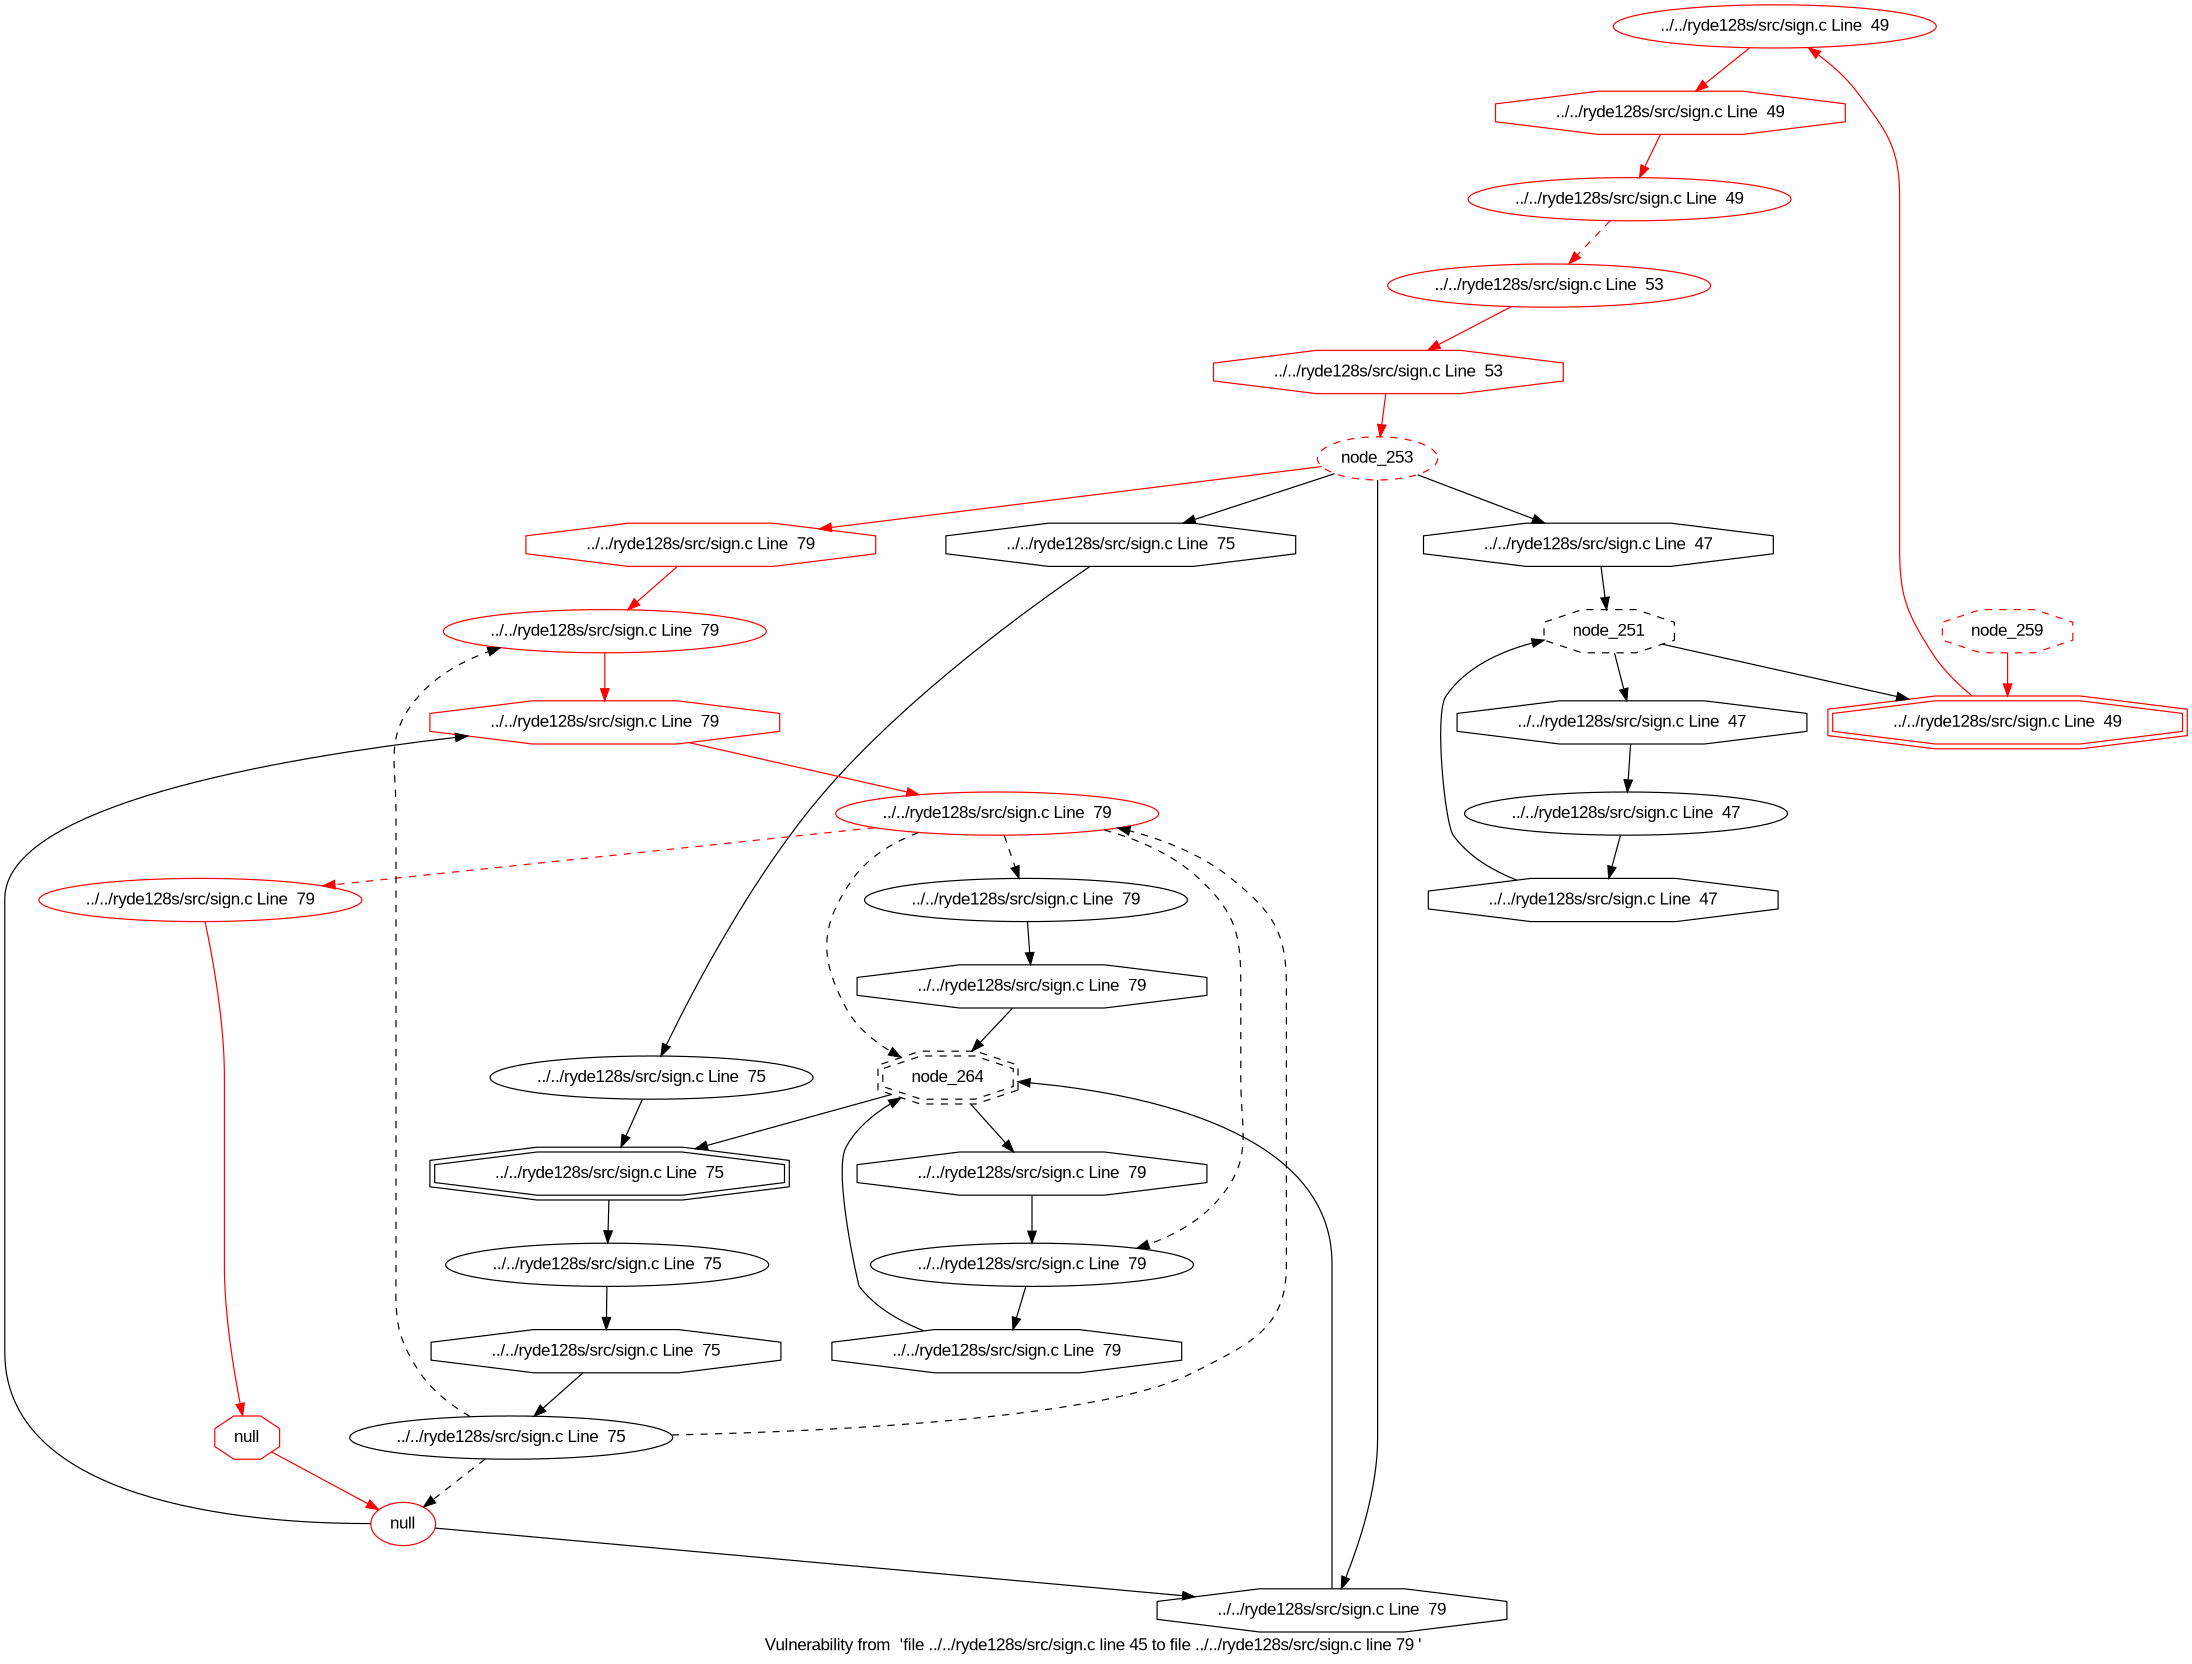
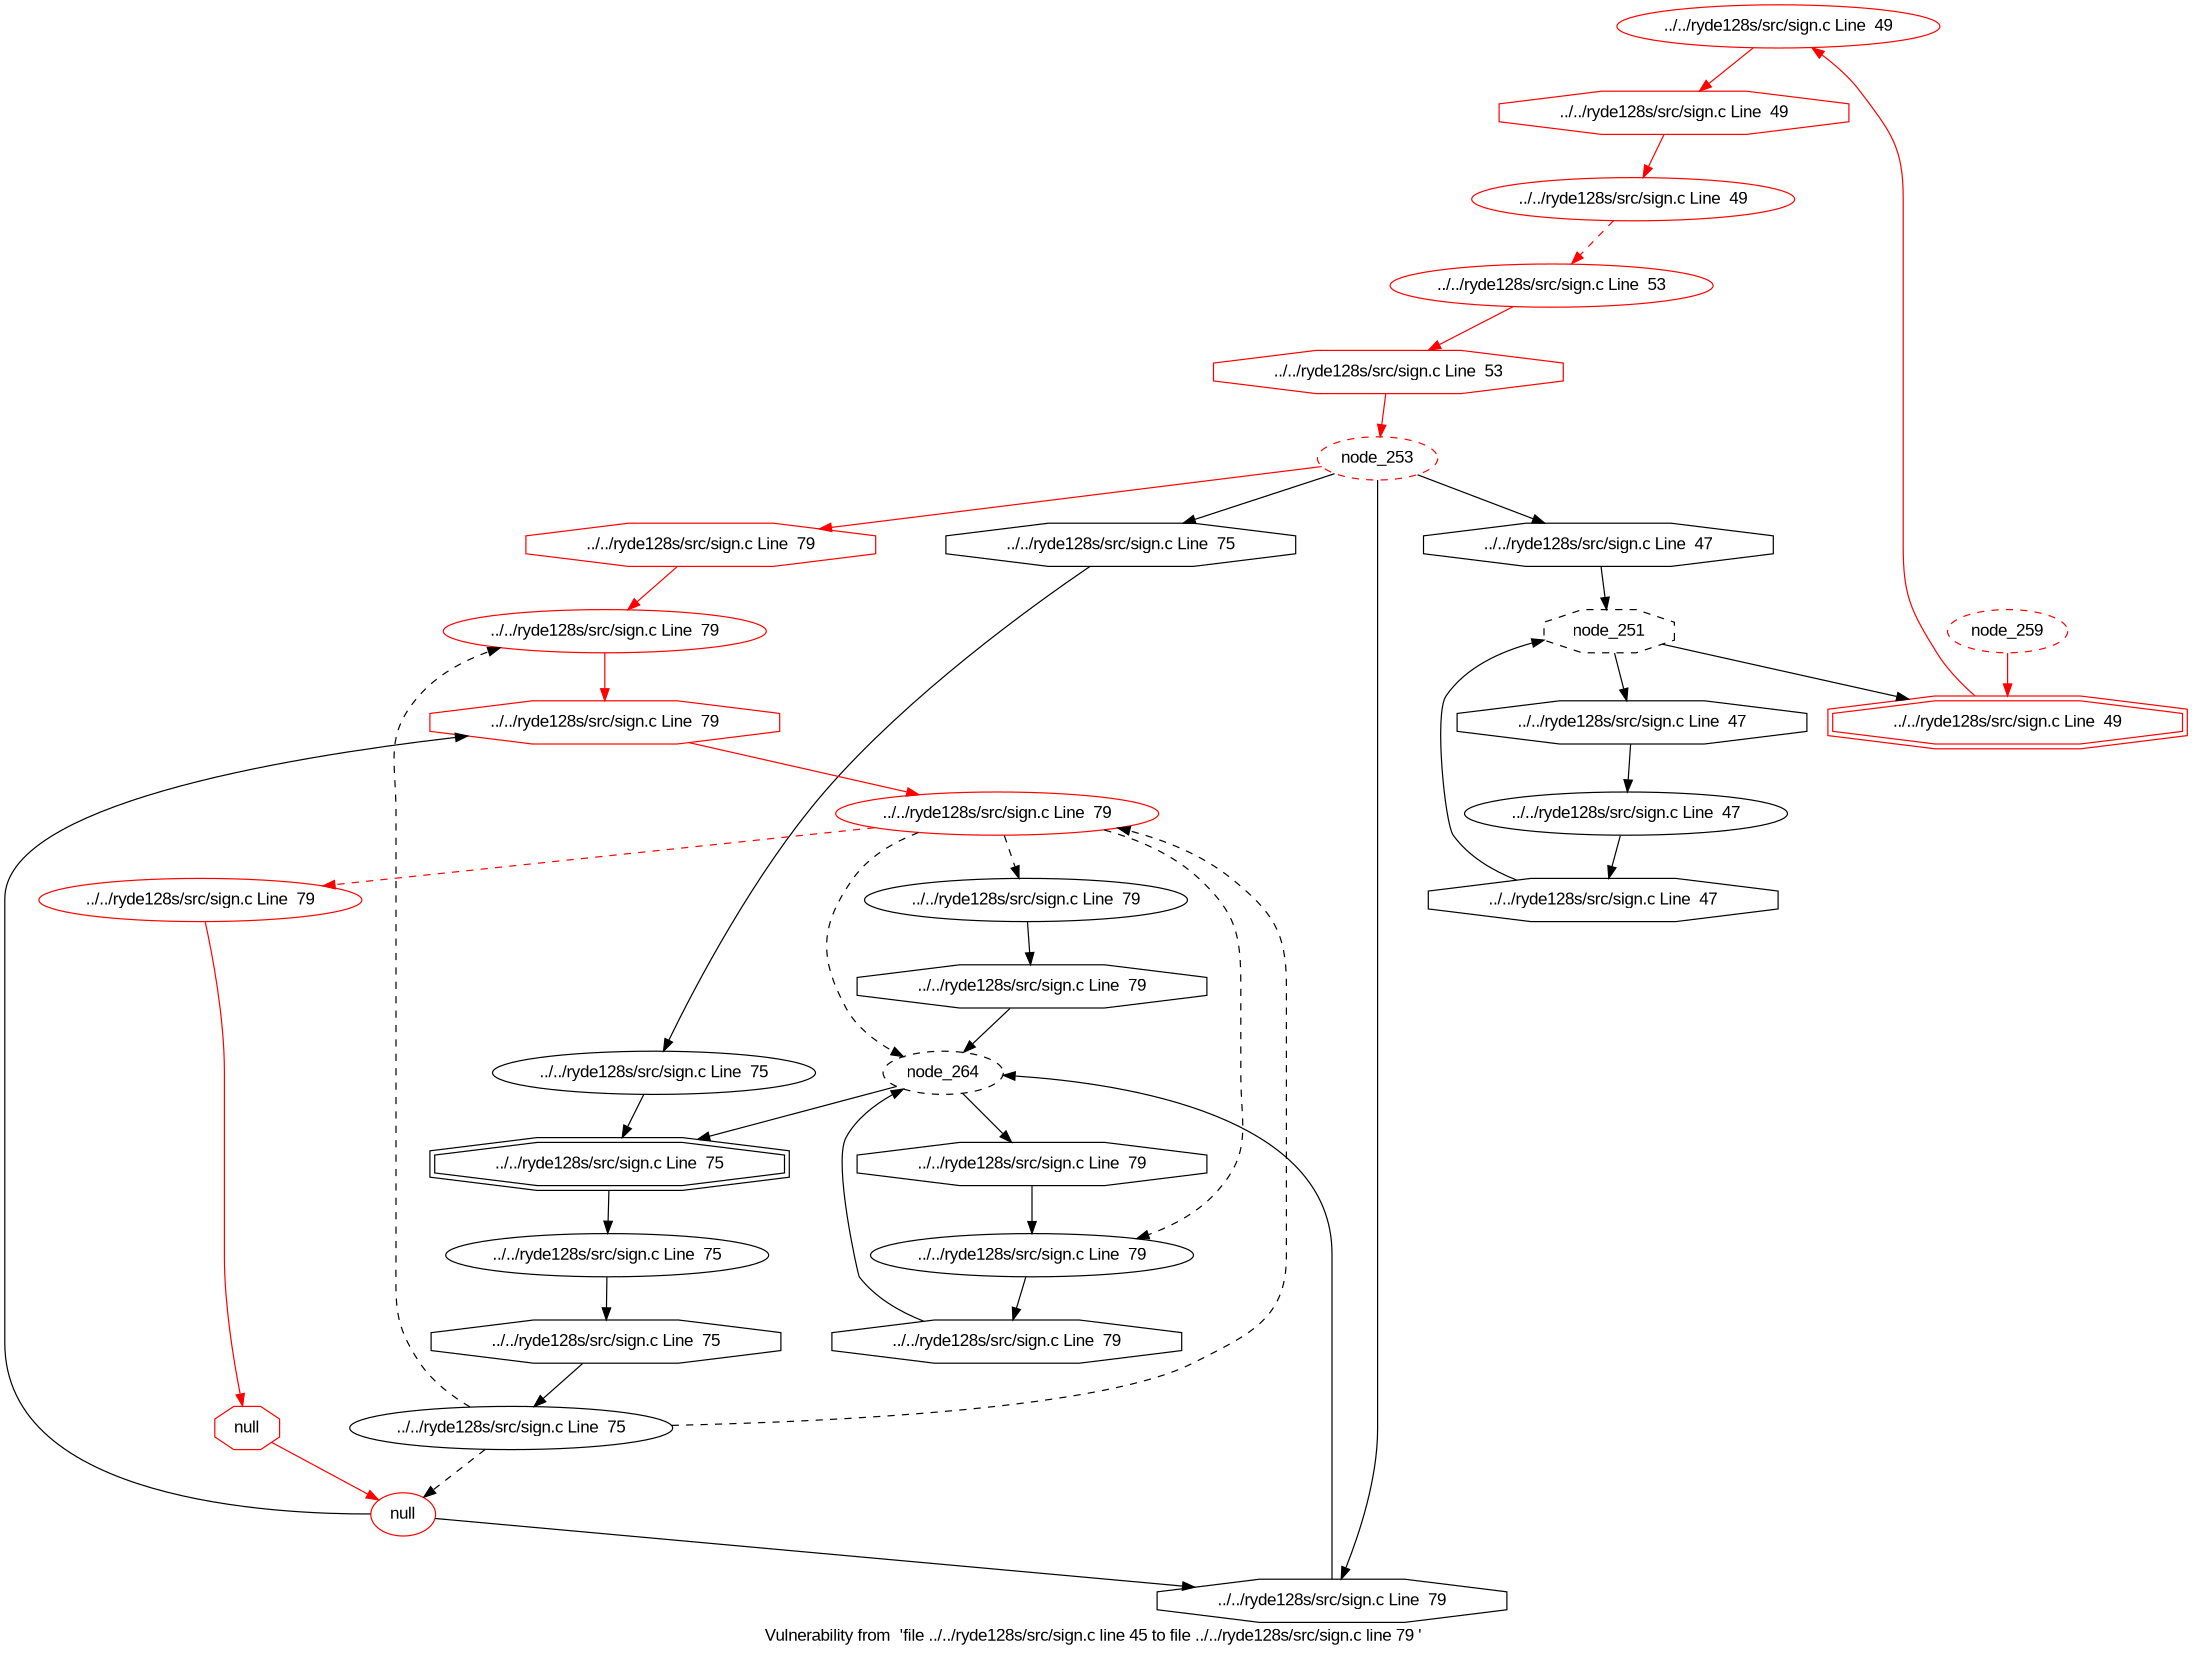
(2008, 631) -> (2008, 631)
(948, 1078) -> (943, 1073)
